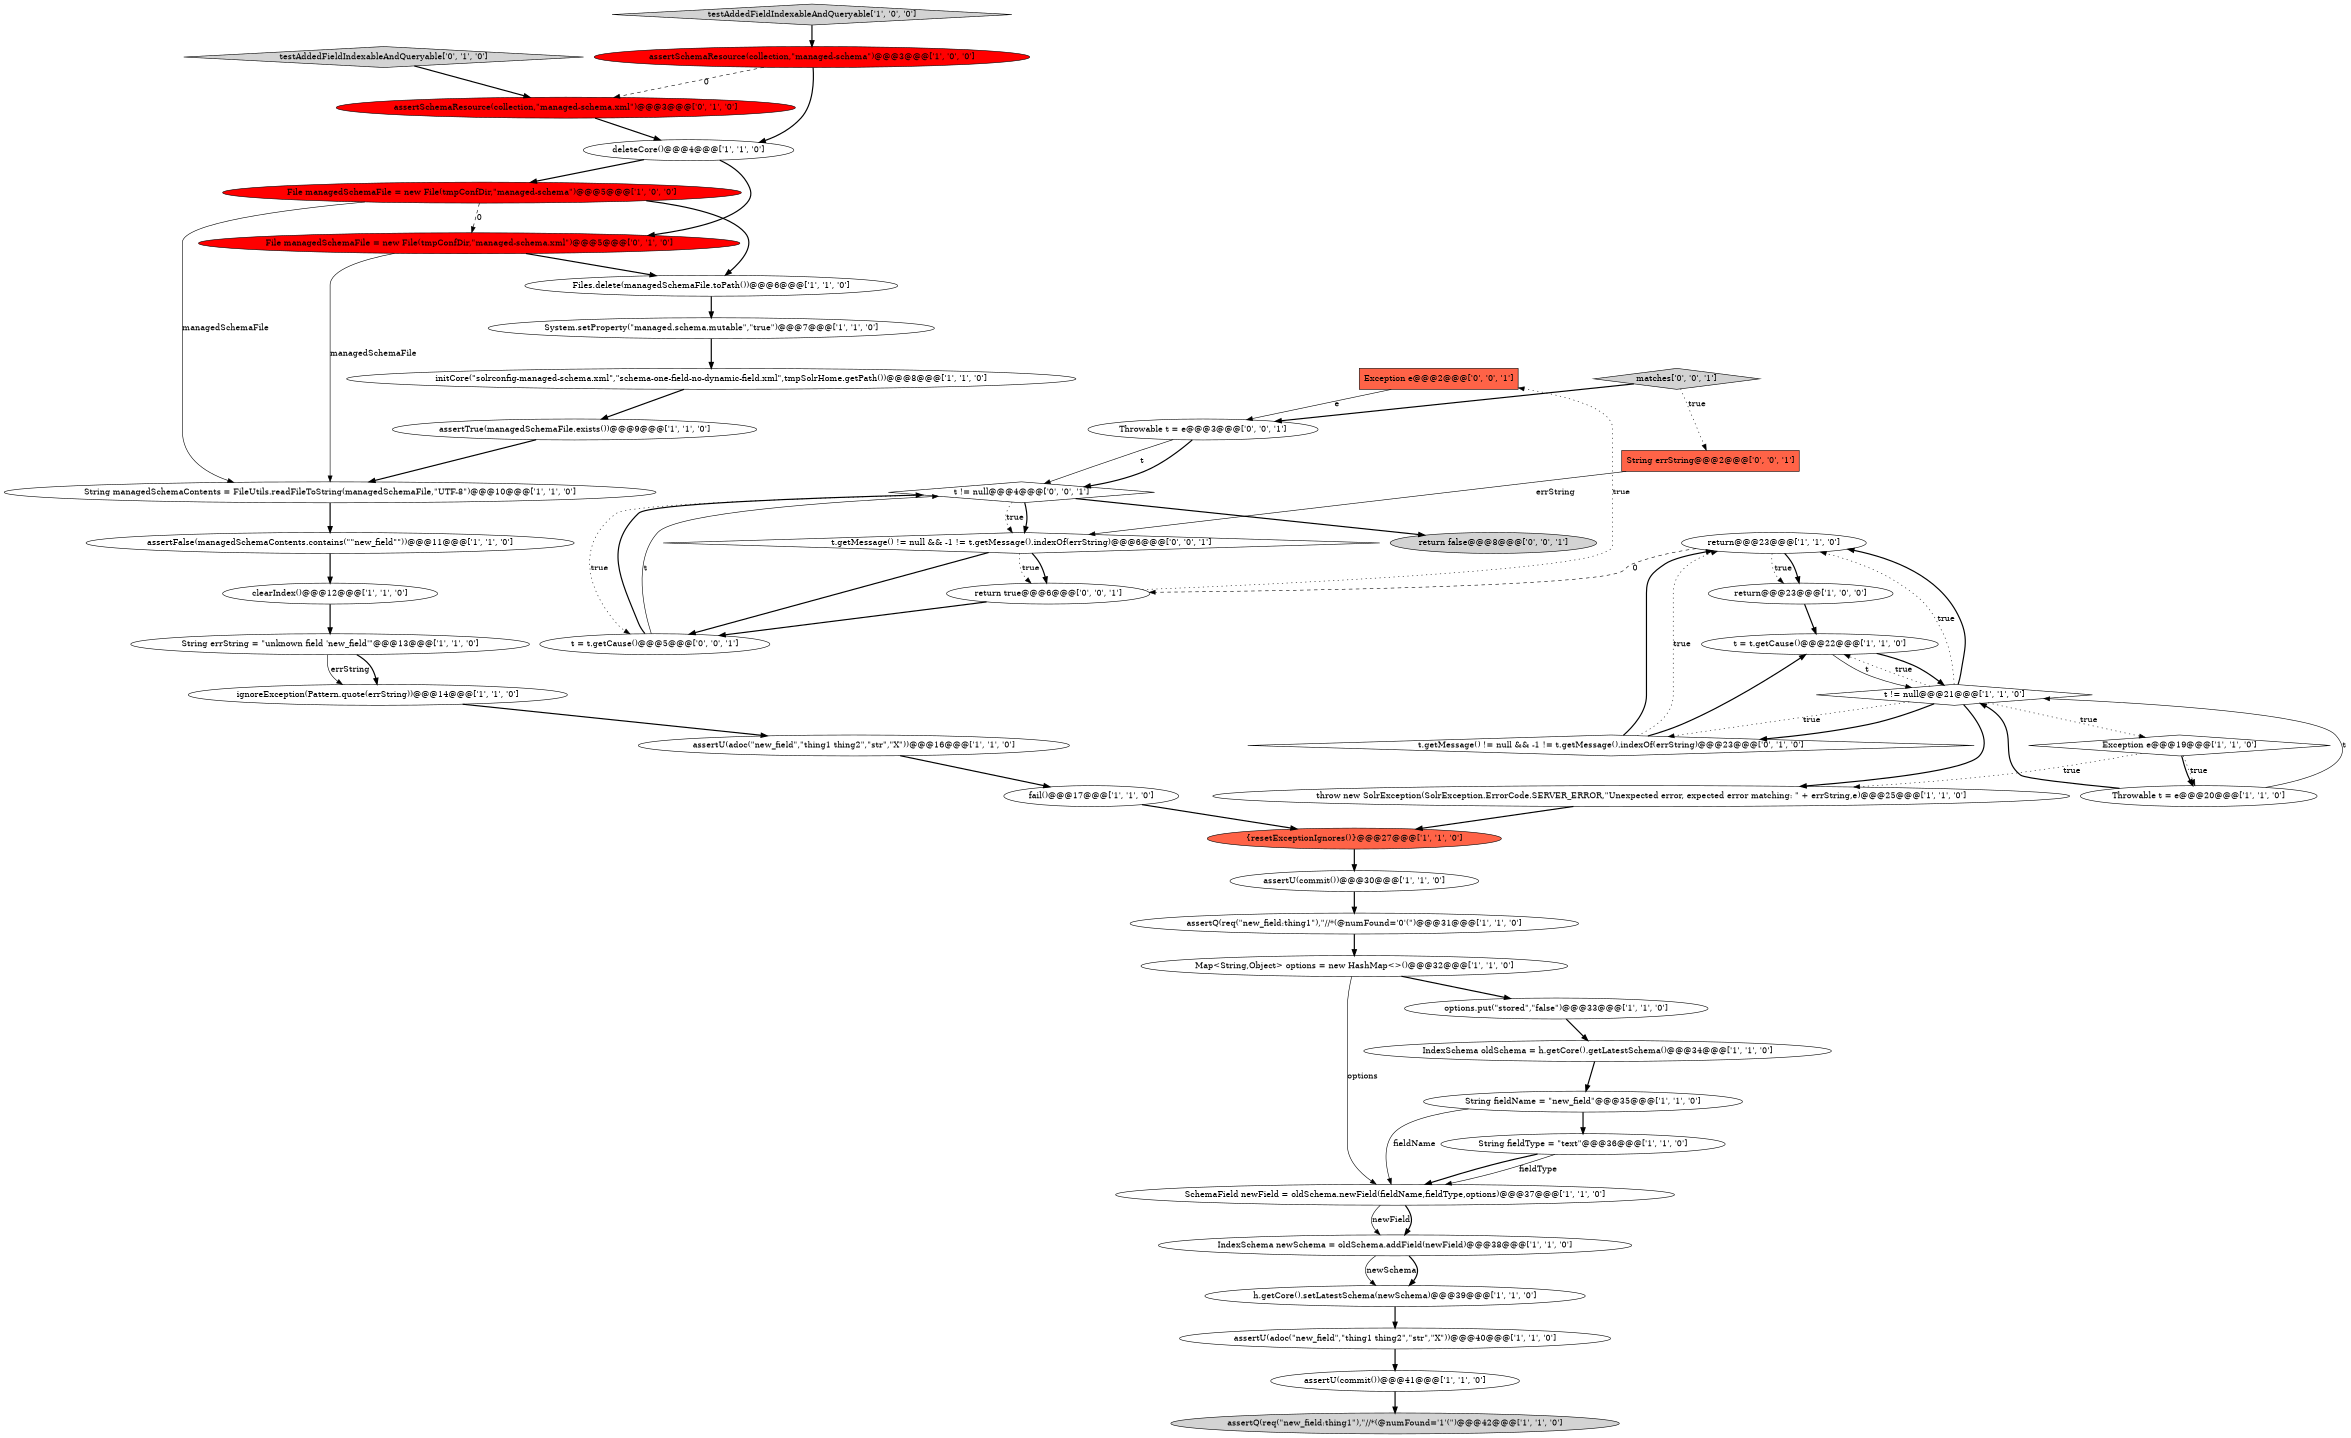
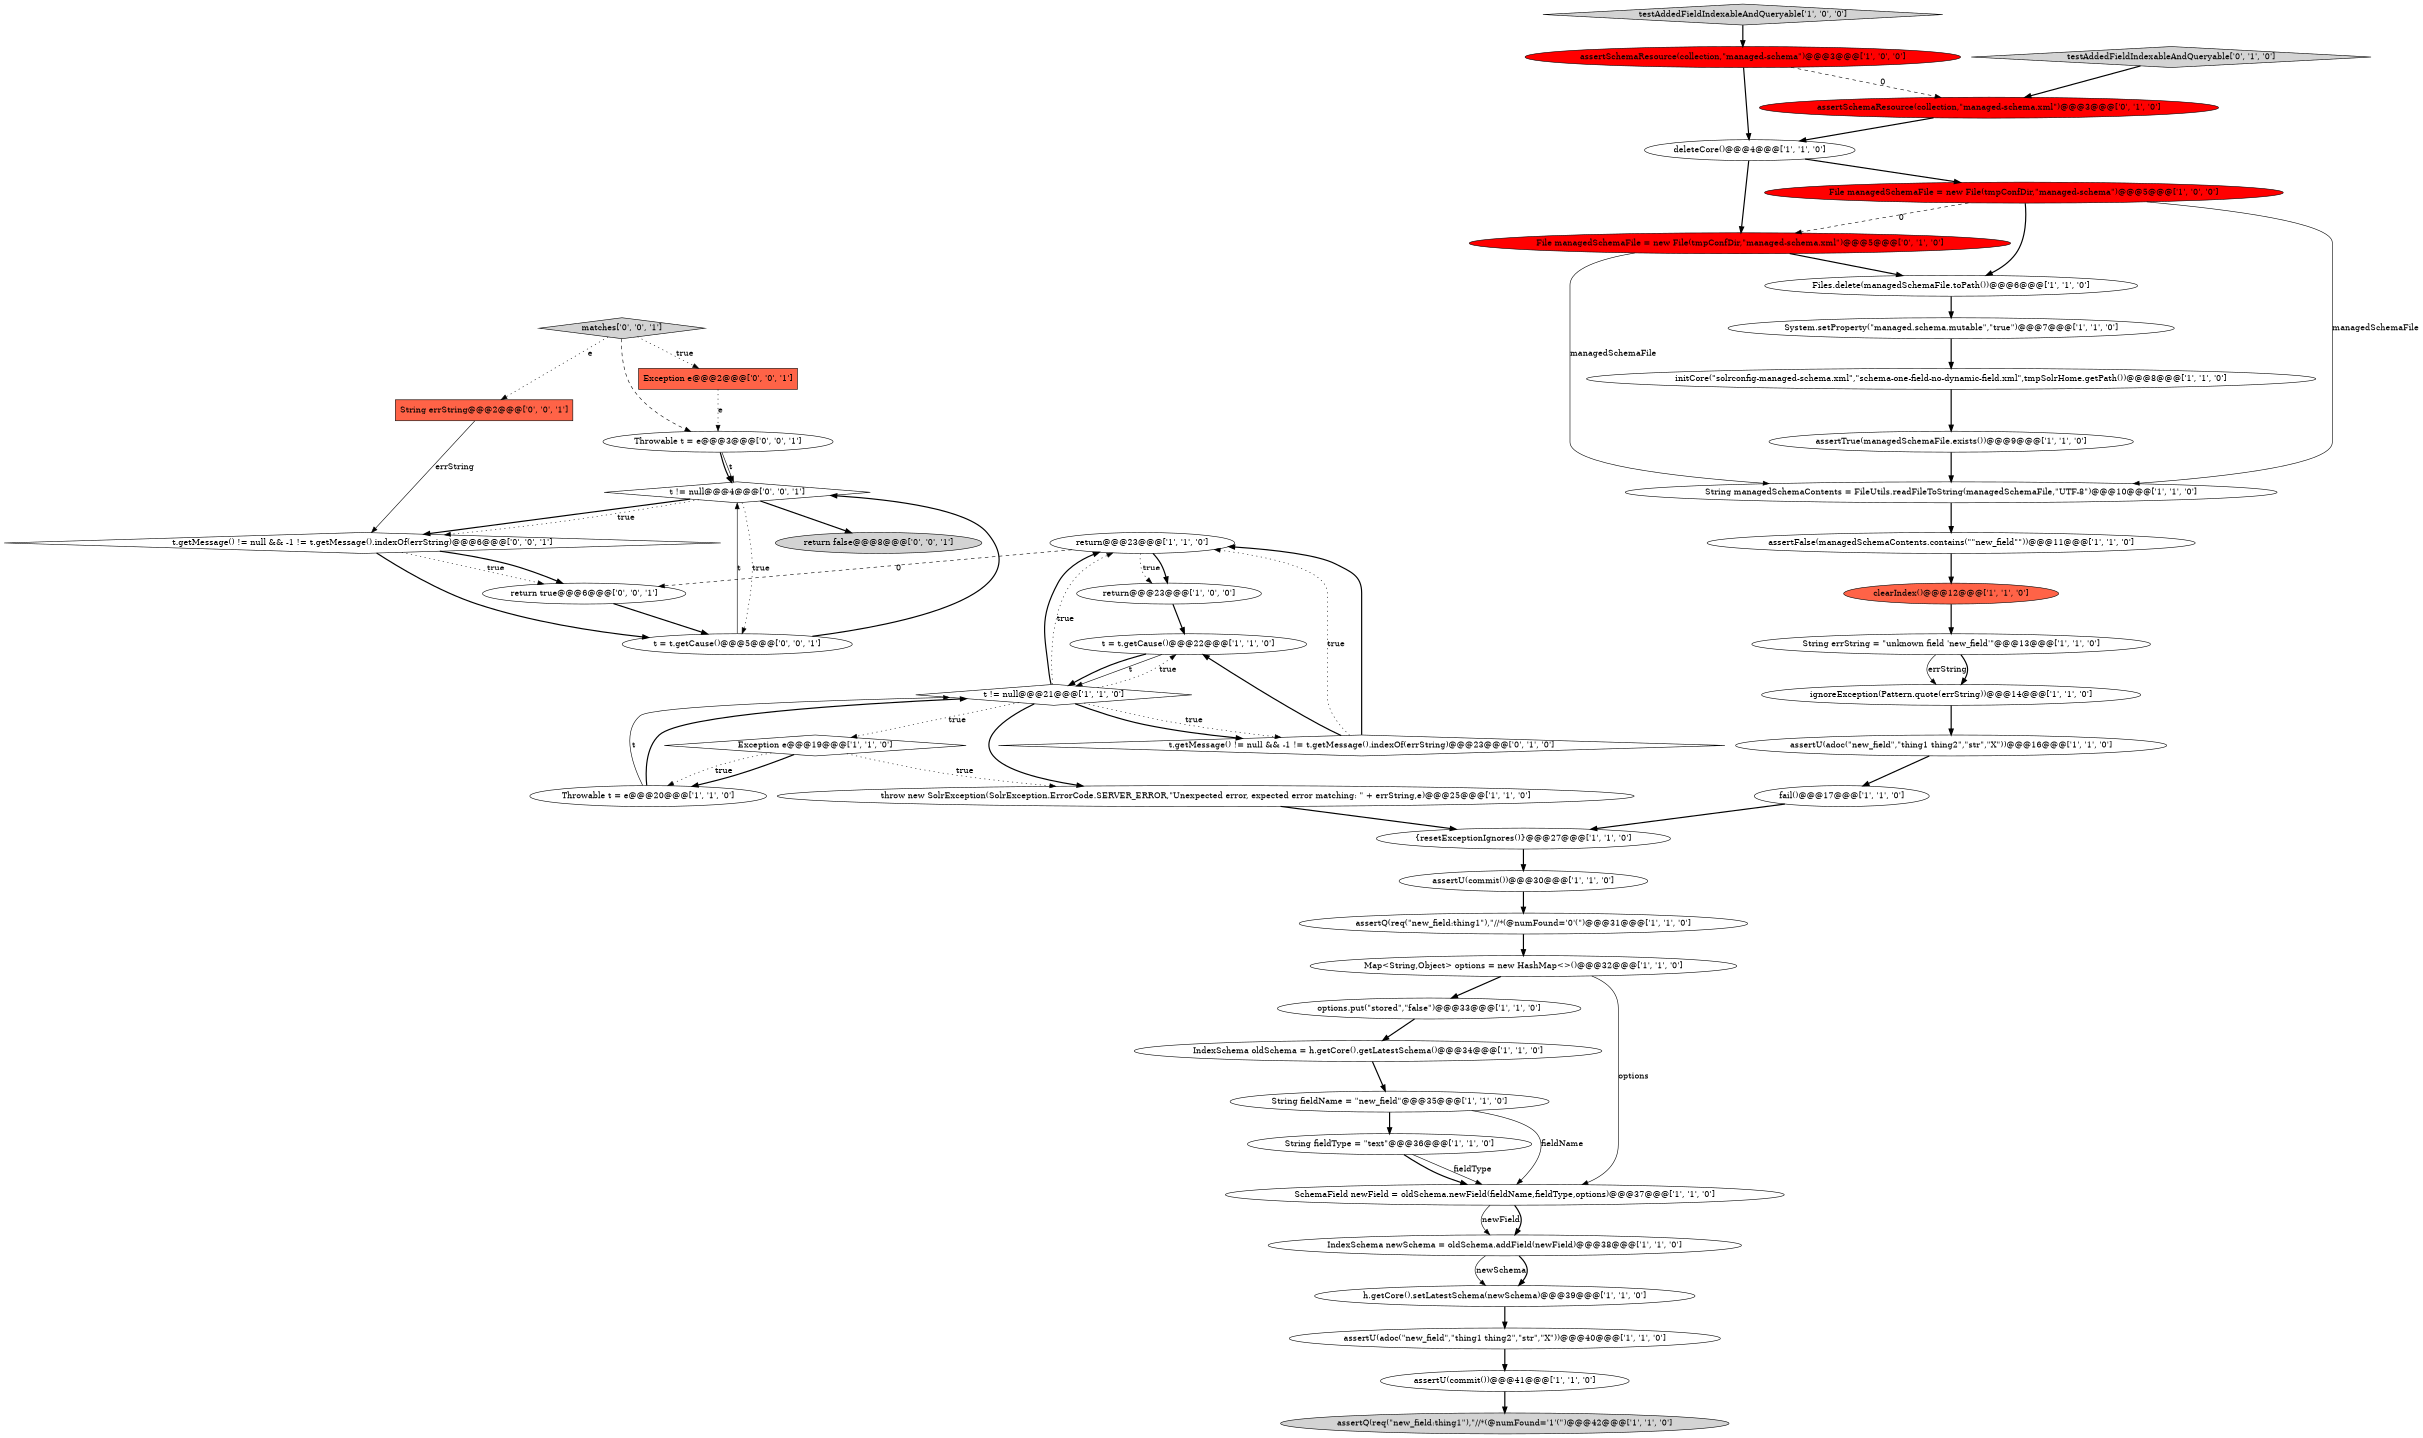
(1458, 402) -> (637, 395)
(1322, 404) -> (718, 407)
(1697, 404) -> (590, 354)
(1489, 570) -> (665, 351)
(330, 594) -> (1951, 594)
(1354, 839) -> (1523, 839)
